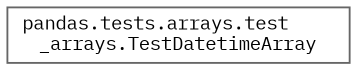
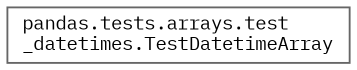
(179, 35) -> (179, 35)
